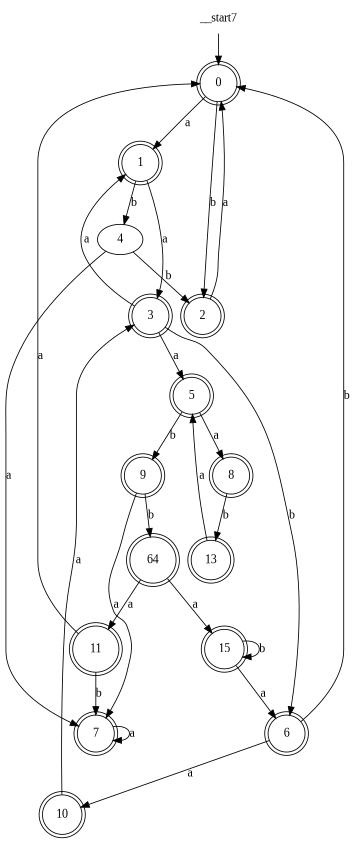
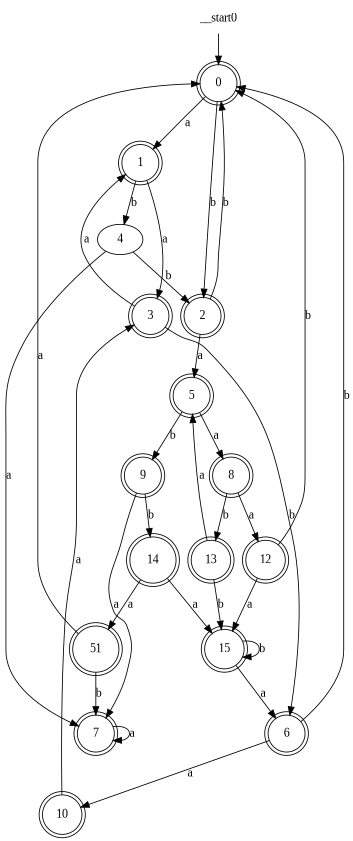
(219, 18) -> (219, 18)
(226, 203) -> (226, 203)
(169, 352) -> (198, 352)
(153, 560) -> (153, 560)
none -> (266, 560)
none -> (217, 600)
(96, 649) -> (96, 649)
